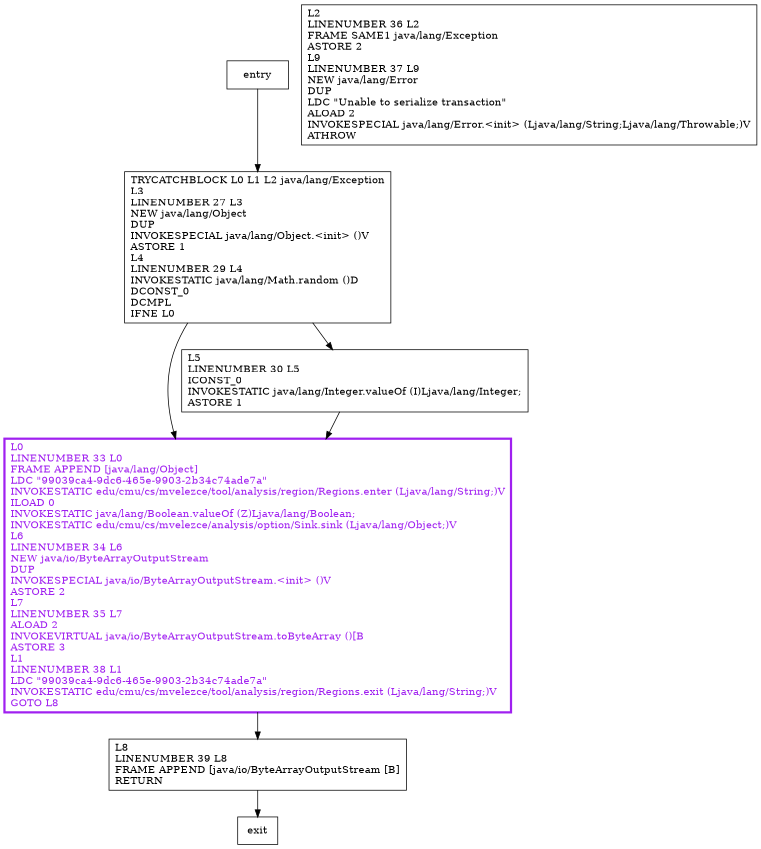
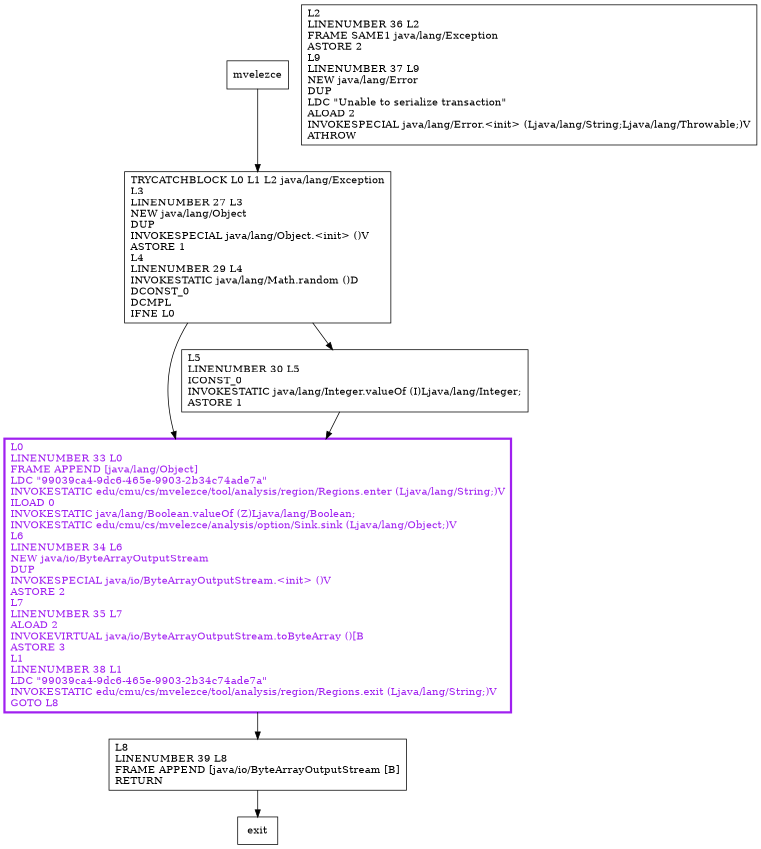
(258, 75) -> (258, 75)
